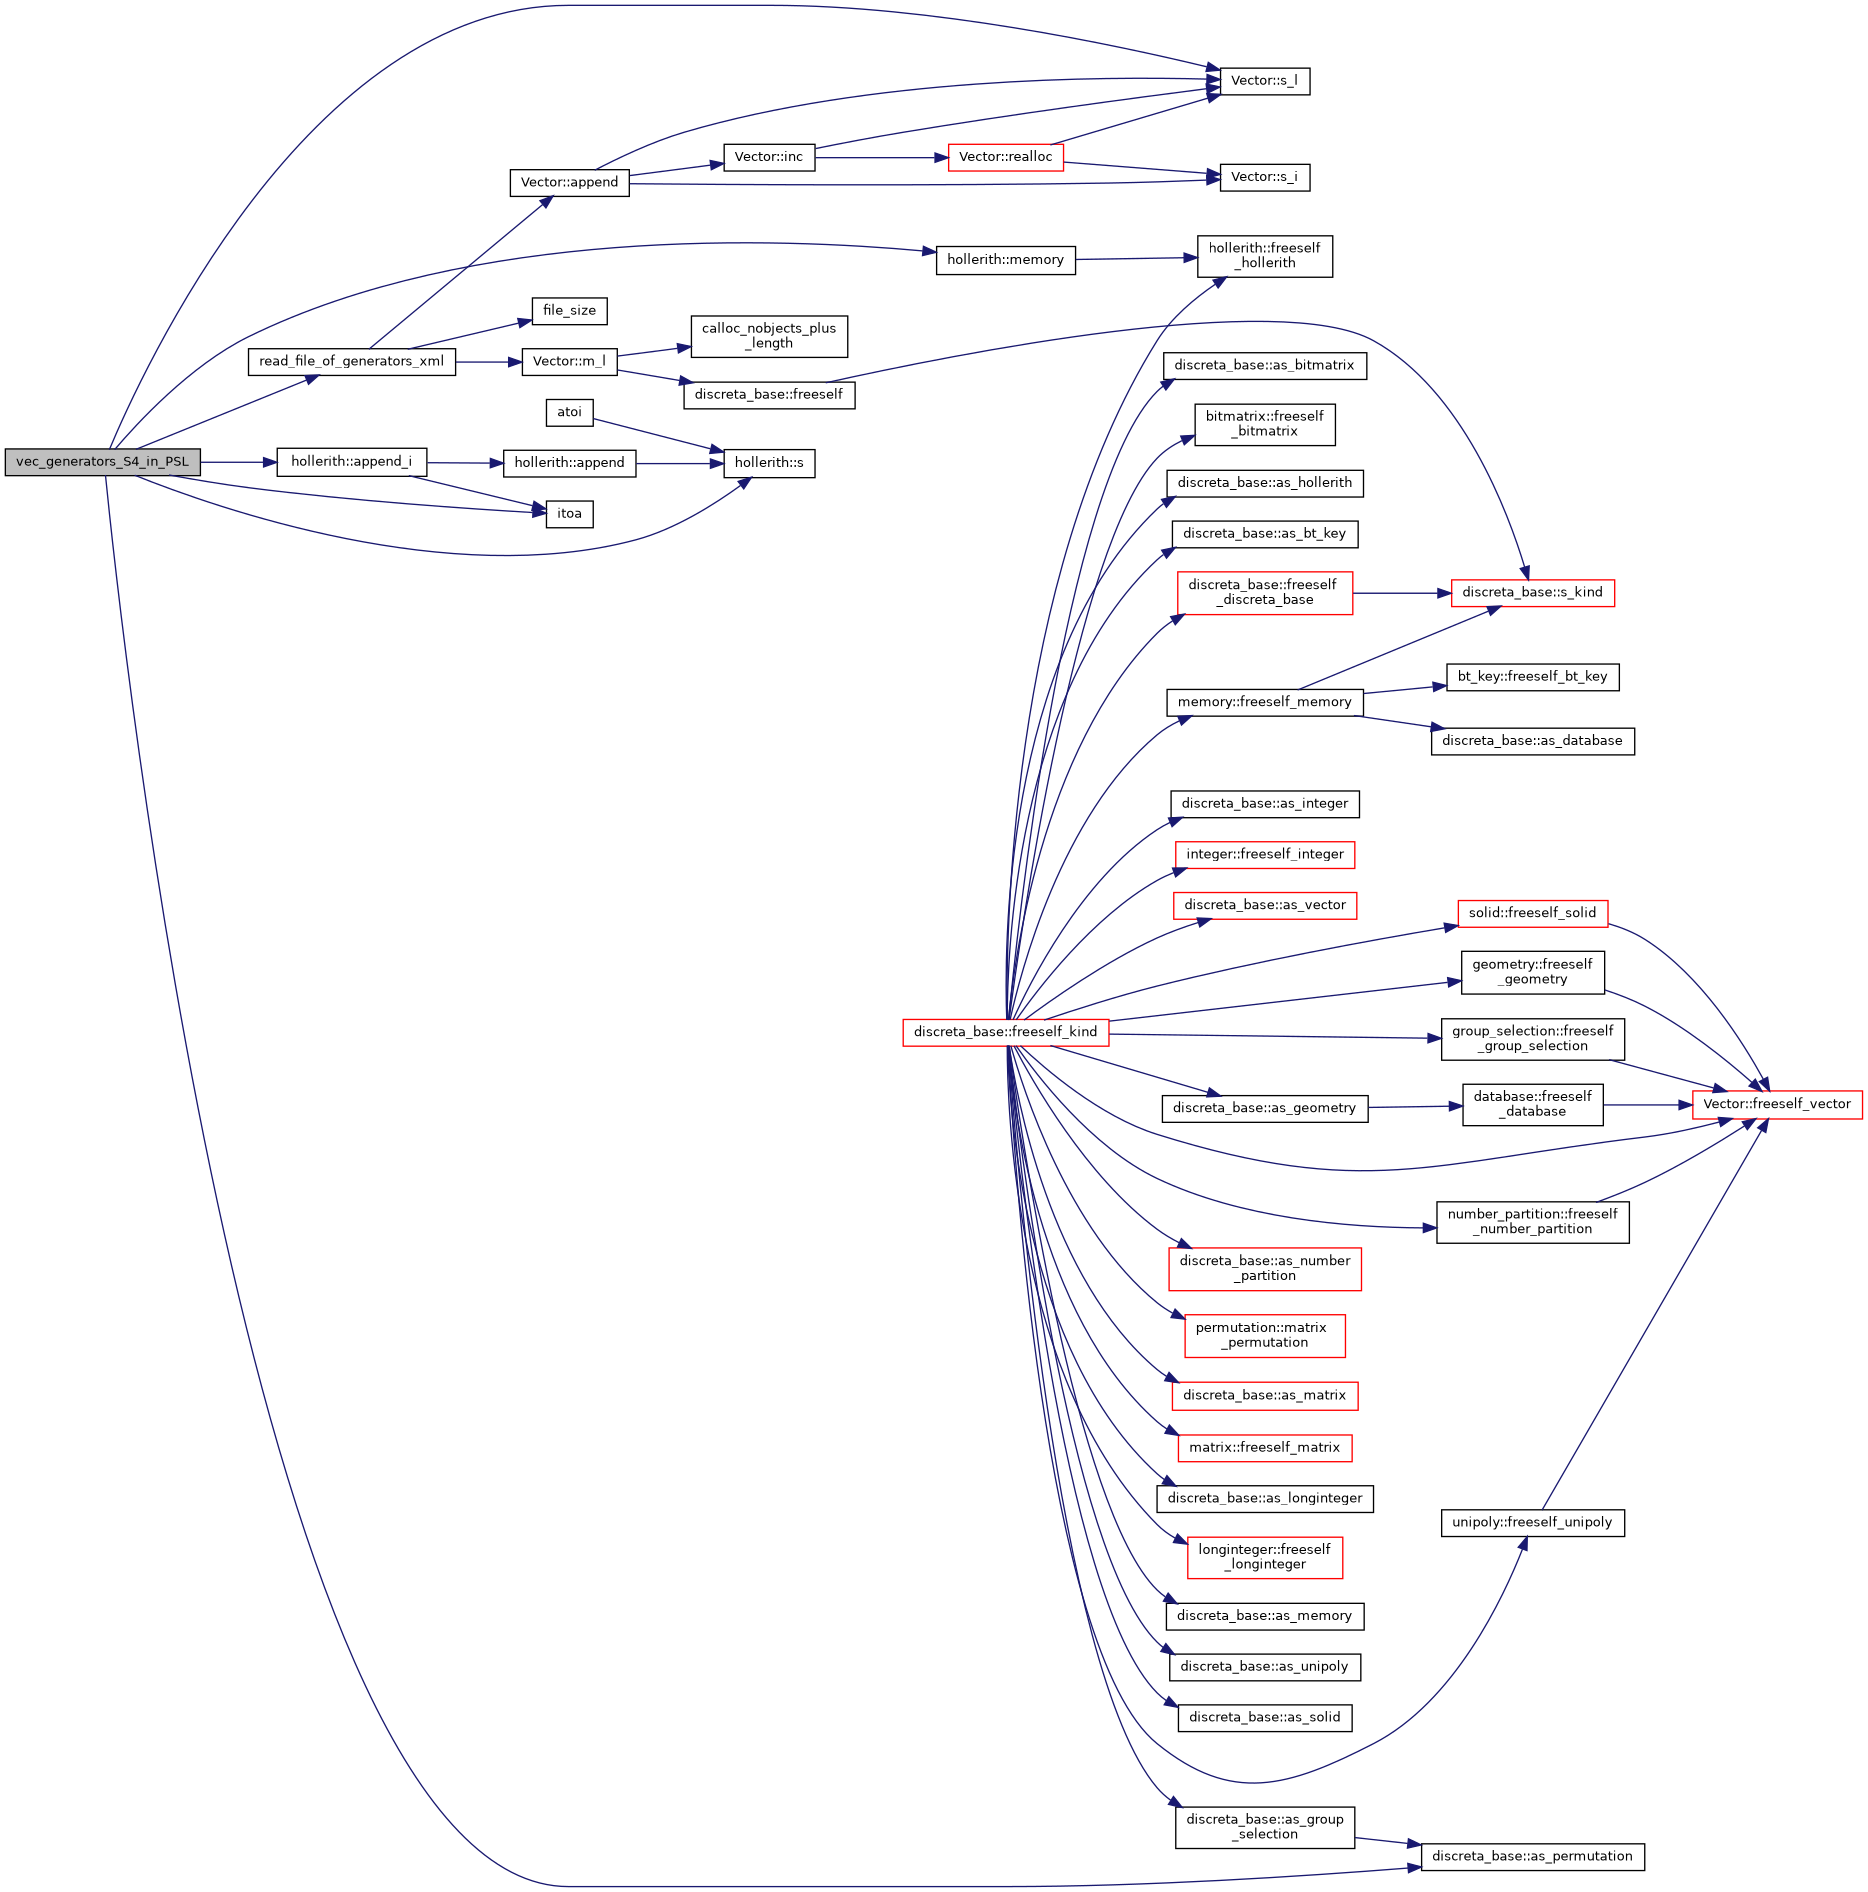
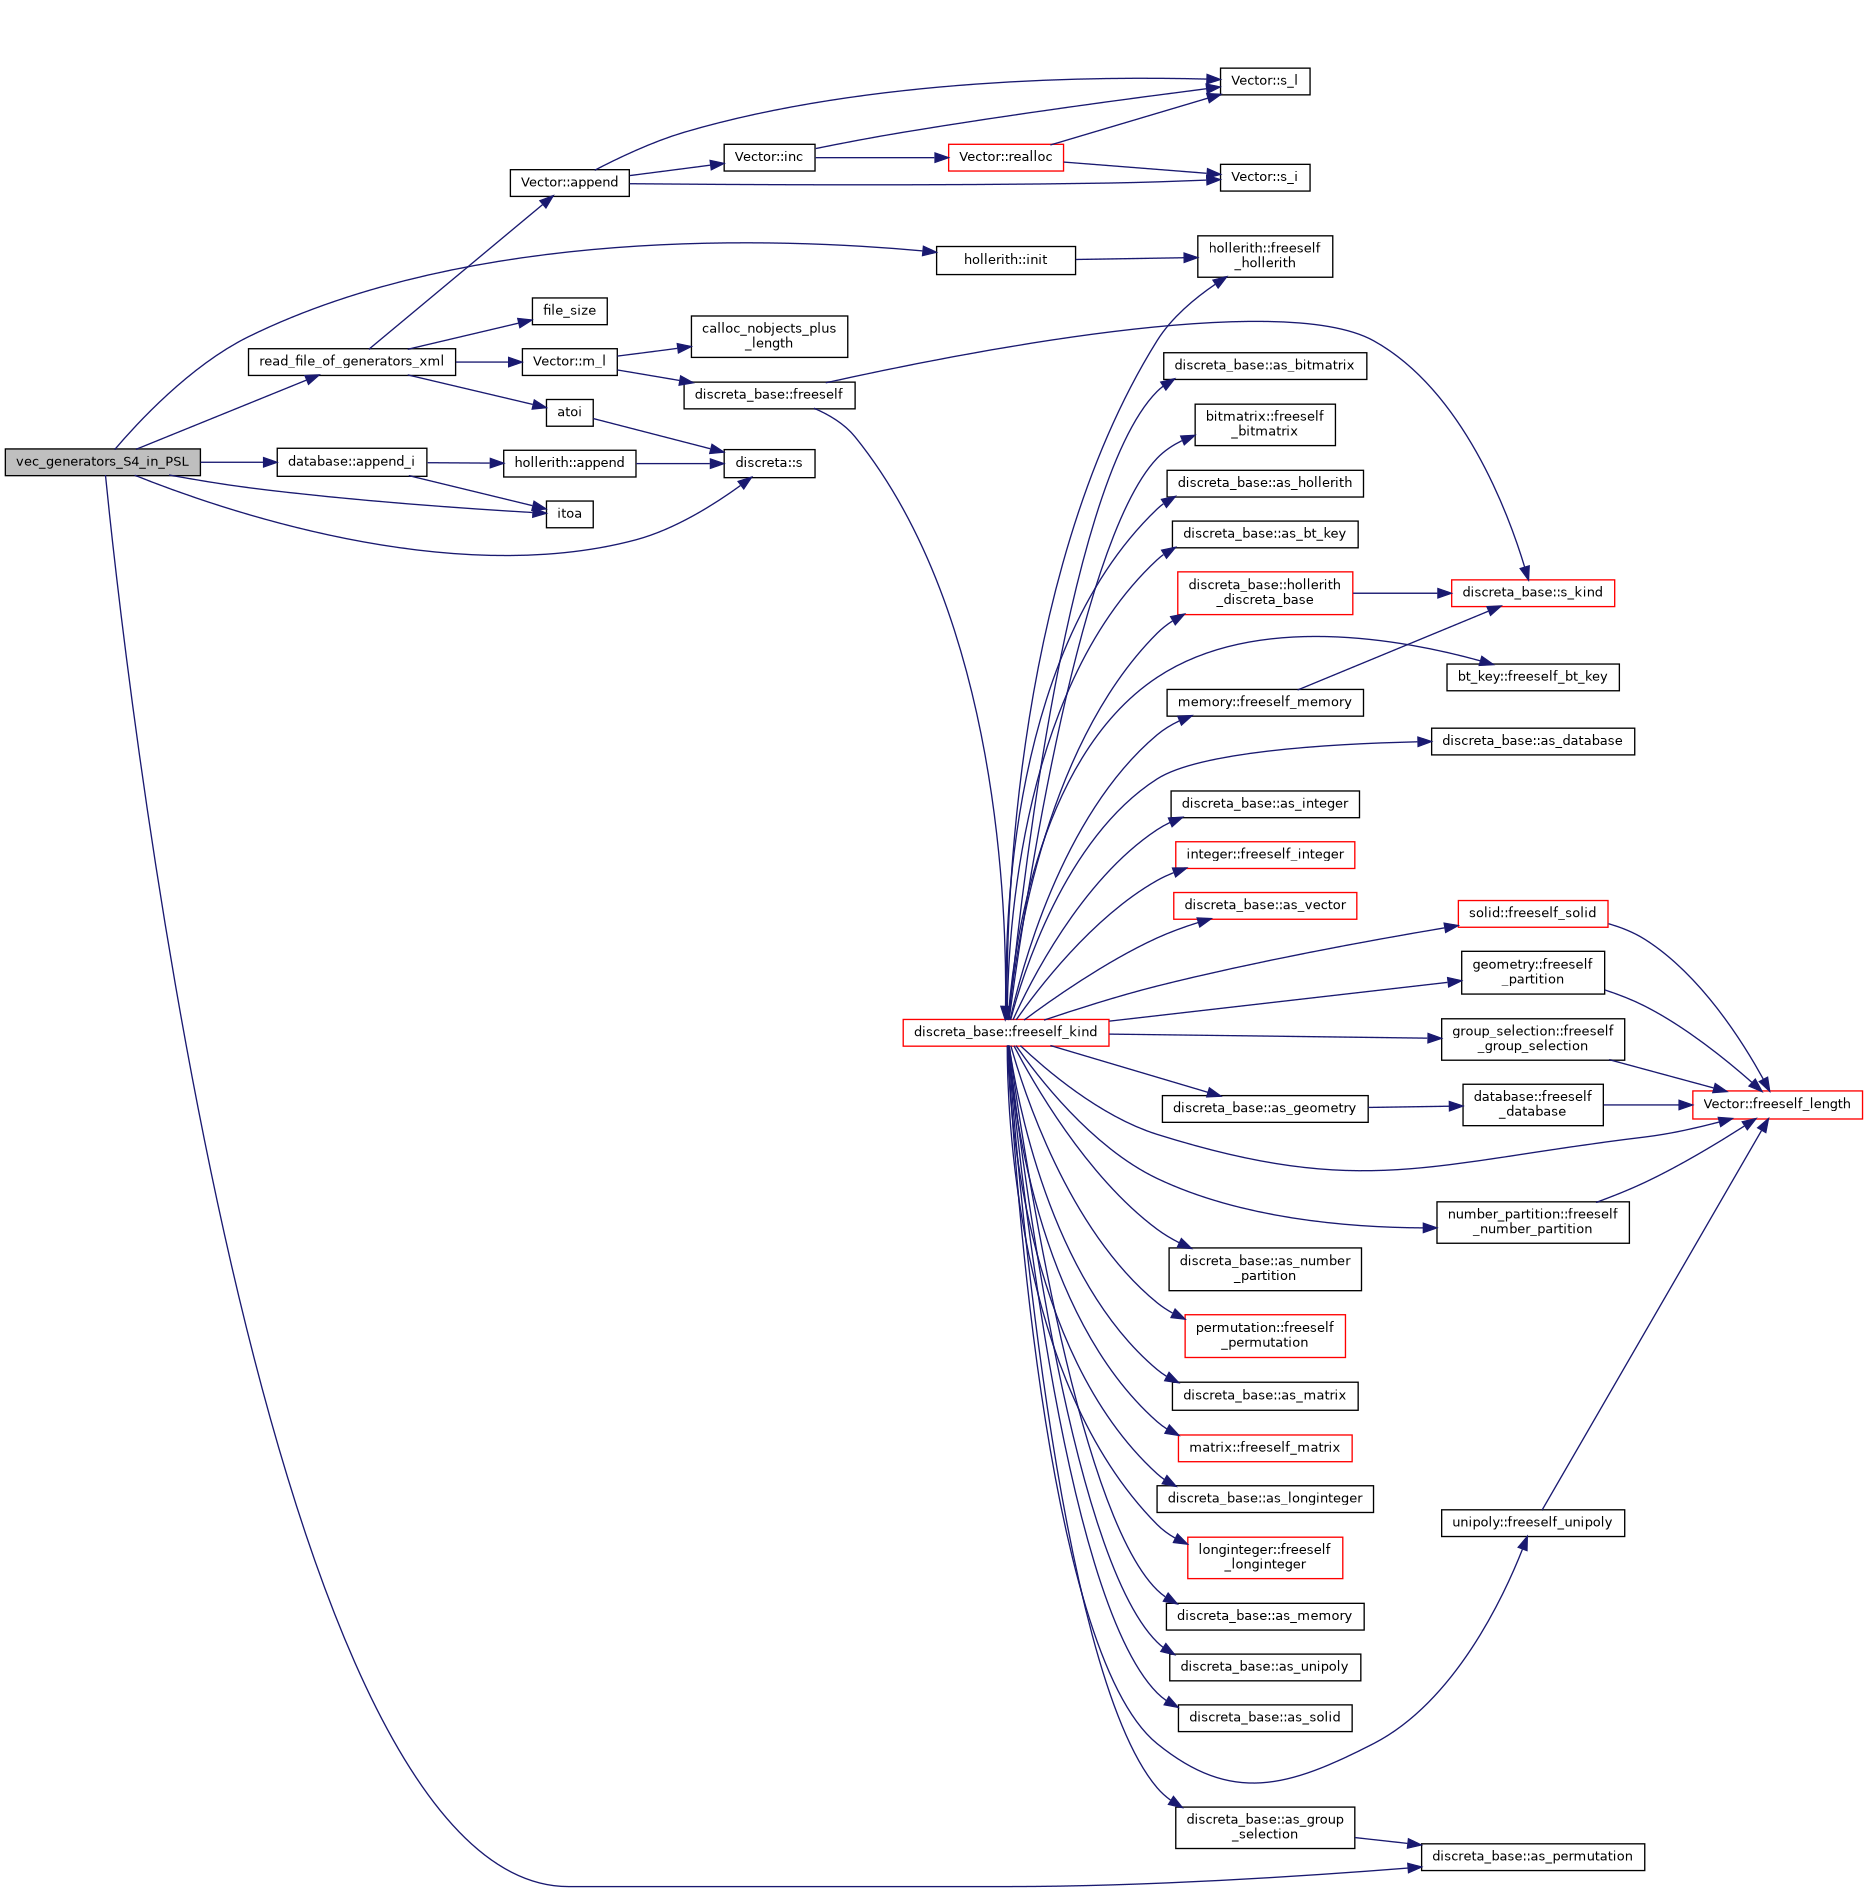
(554, 8) -> none
(1006, 261) -> (1006, 261)
none -> (470, 390)
(352, 462) -> (352, 462)
(770, 464) -> (770, 464)
(1265, 593) -> (1265, 593)
none -> (969, 684)
(1398, 690) -> (1137, 695)
(1392, 721) -> (1148, 786)
(1533, 973) -> (1533, 973)
(1778, 1105) -> (1778, 1105)
(1265, 1269) -> (1265, 1269)
(1265, 1336) -> (1265, 1336)
(1265, 1396) -> (1265, 1396)
